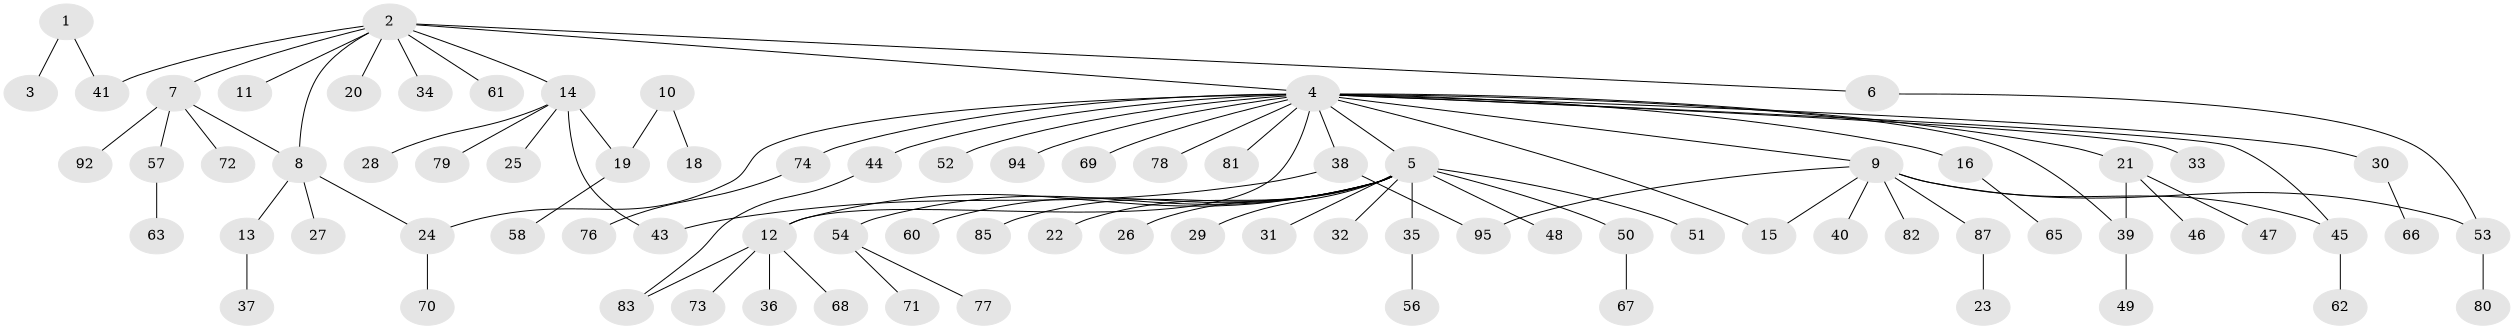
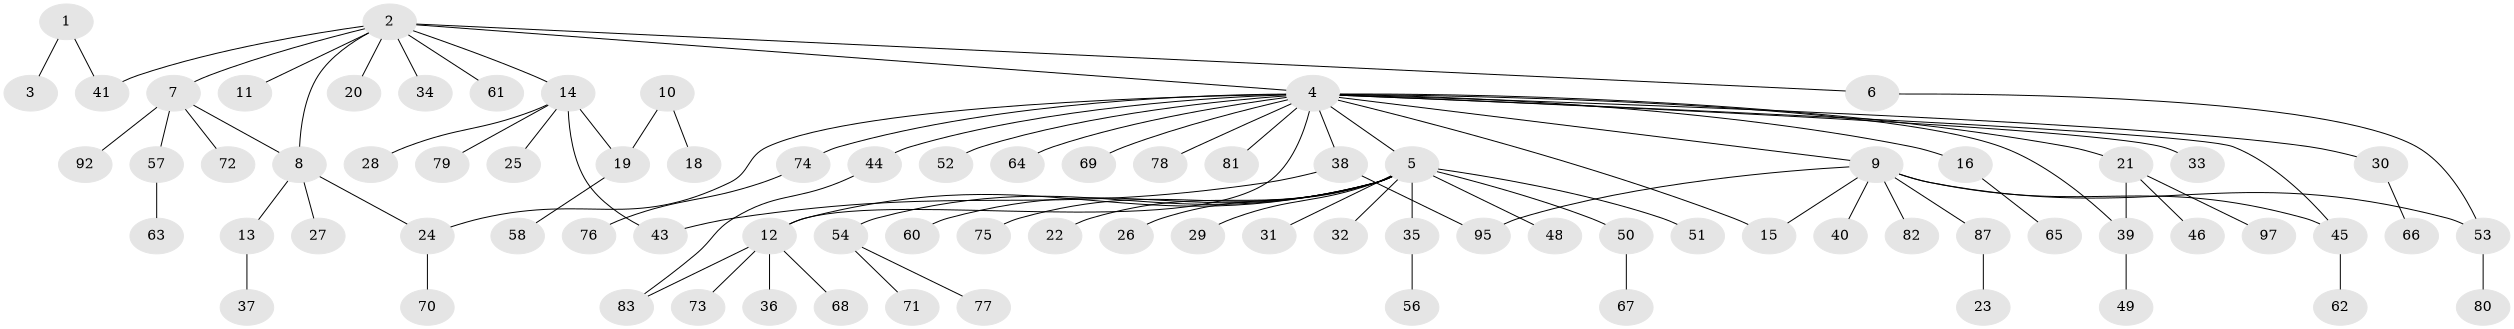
(1017, 165) -> (1017, 165)
(984, 236) -> (984, 236)
(2269, 236) -> (2269, 236)
